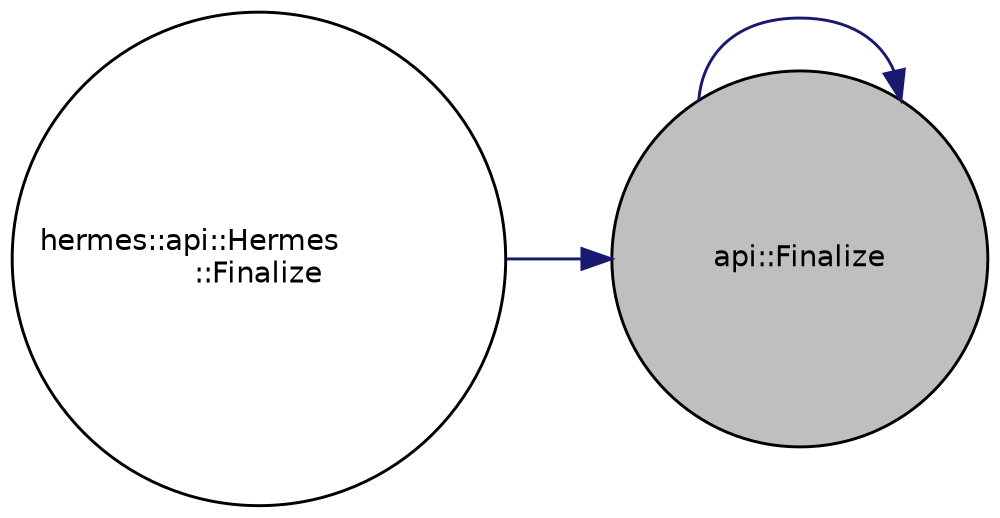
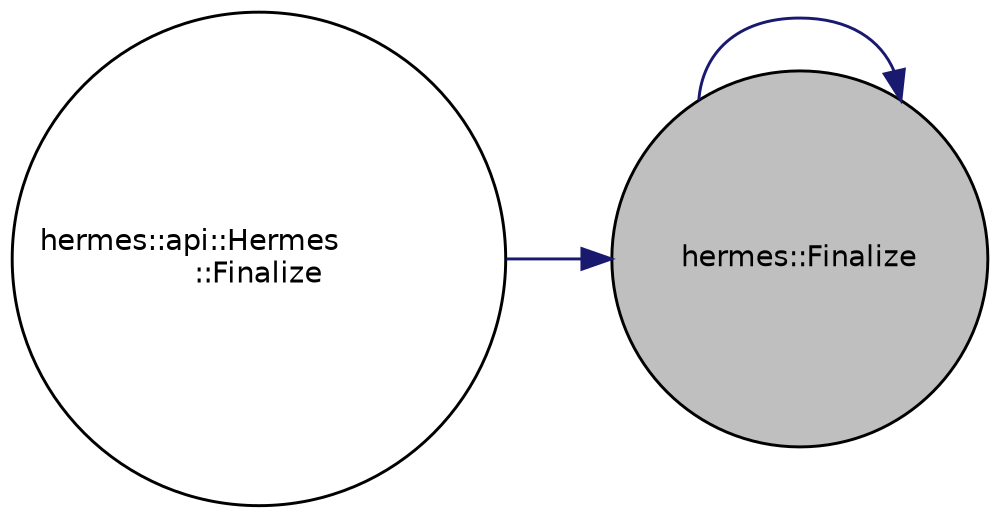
(800, 259) -> (800, 259)
